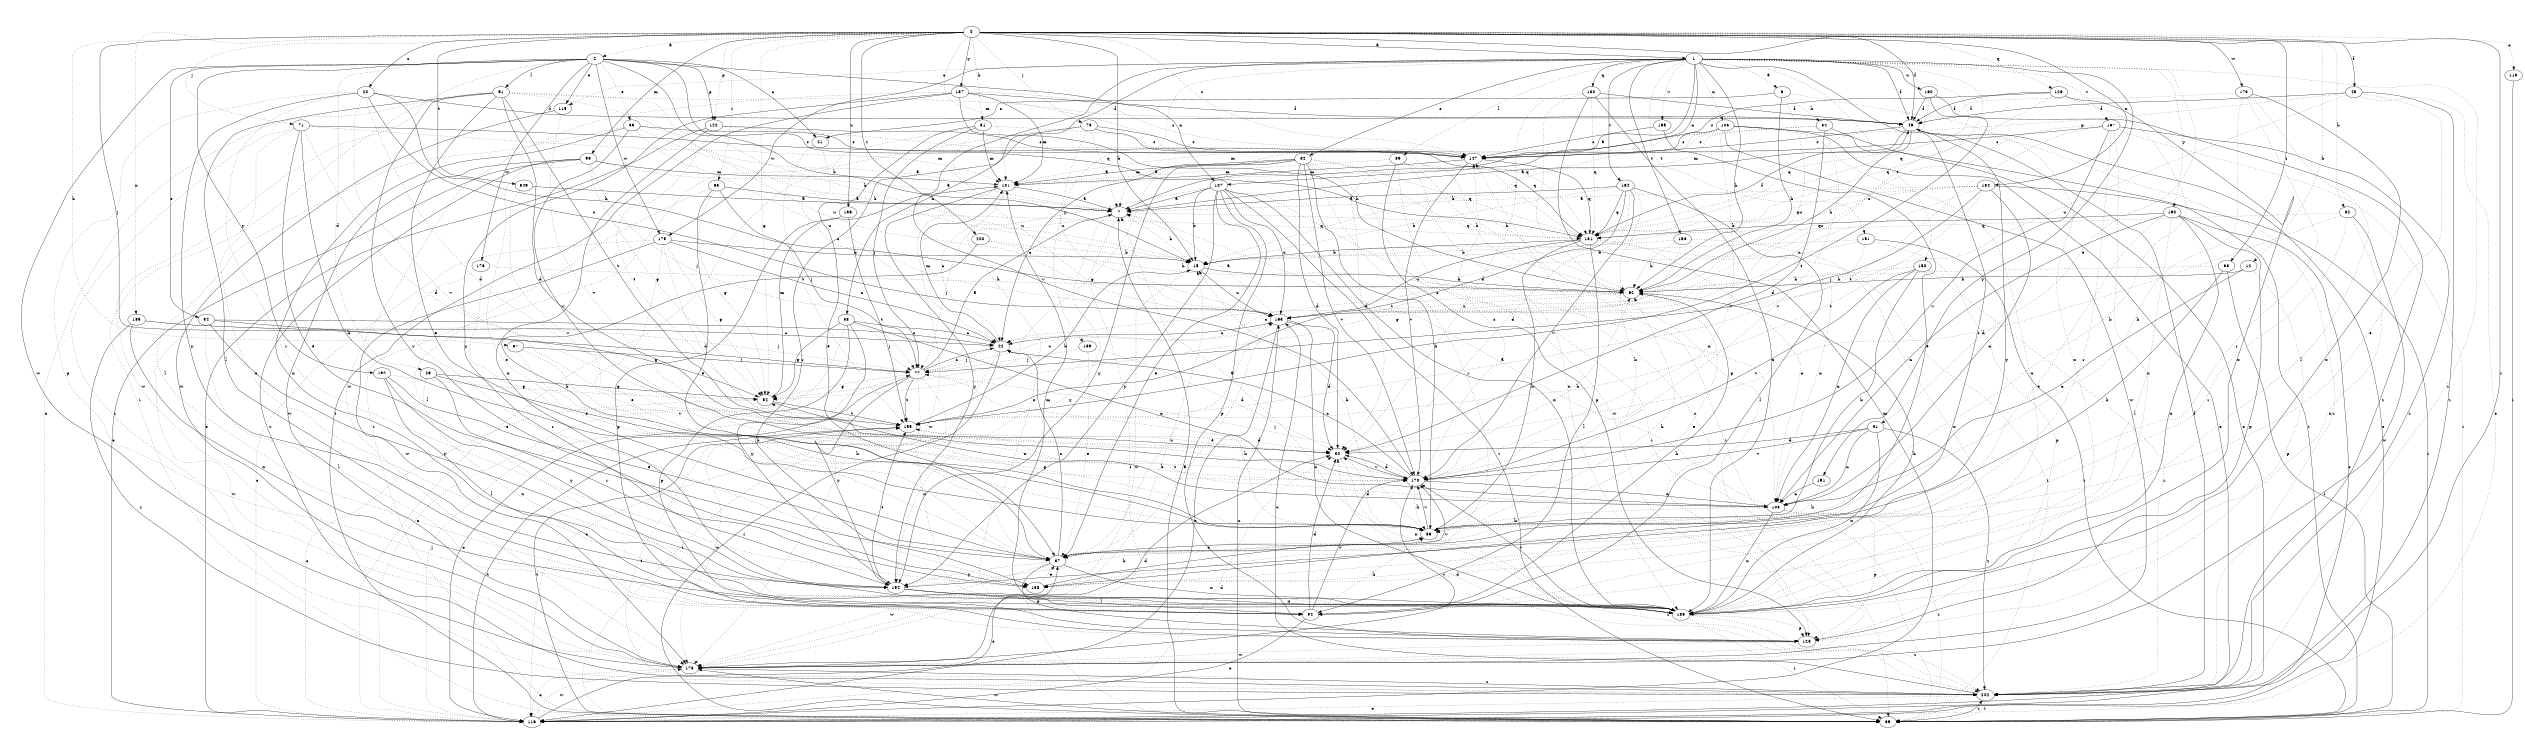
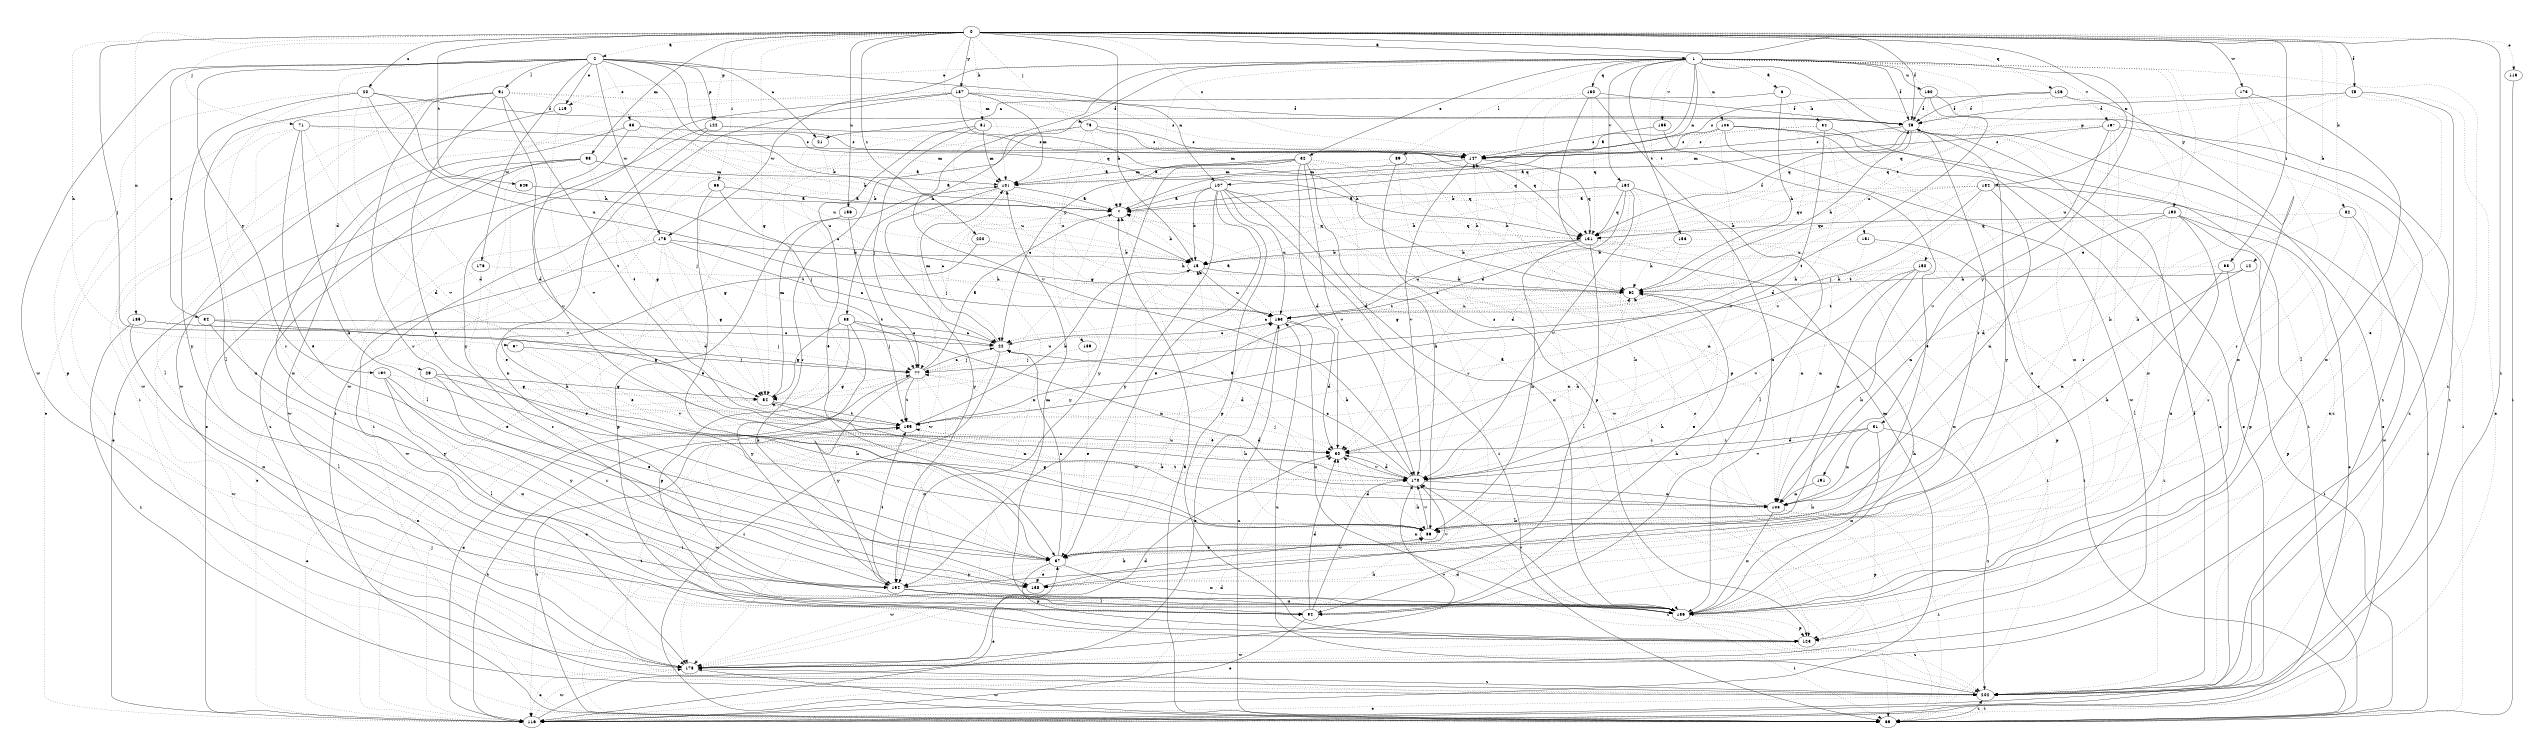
(1739, 205) -> none
(1047, 575) -> (1042, 573)
(1116, 698) -> none
